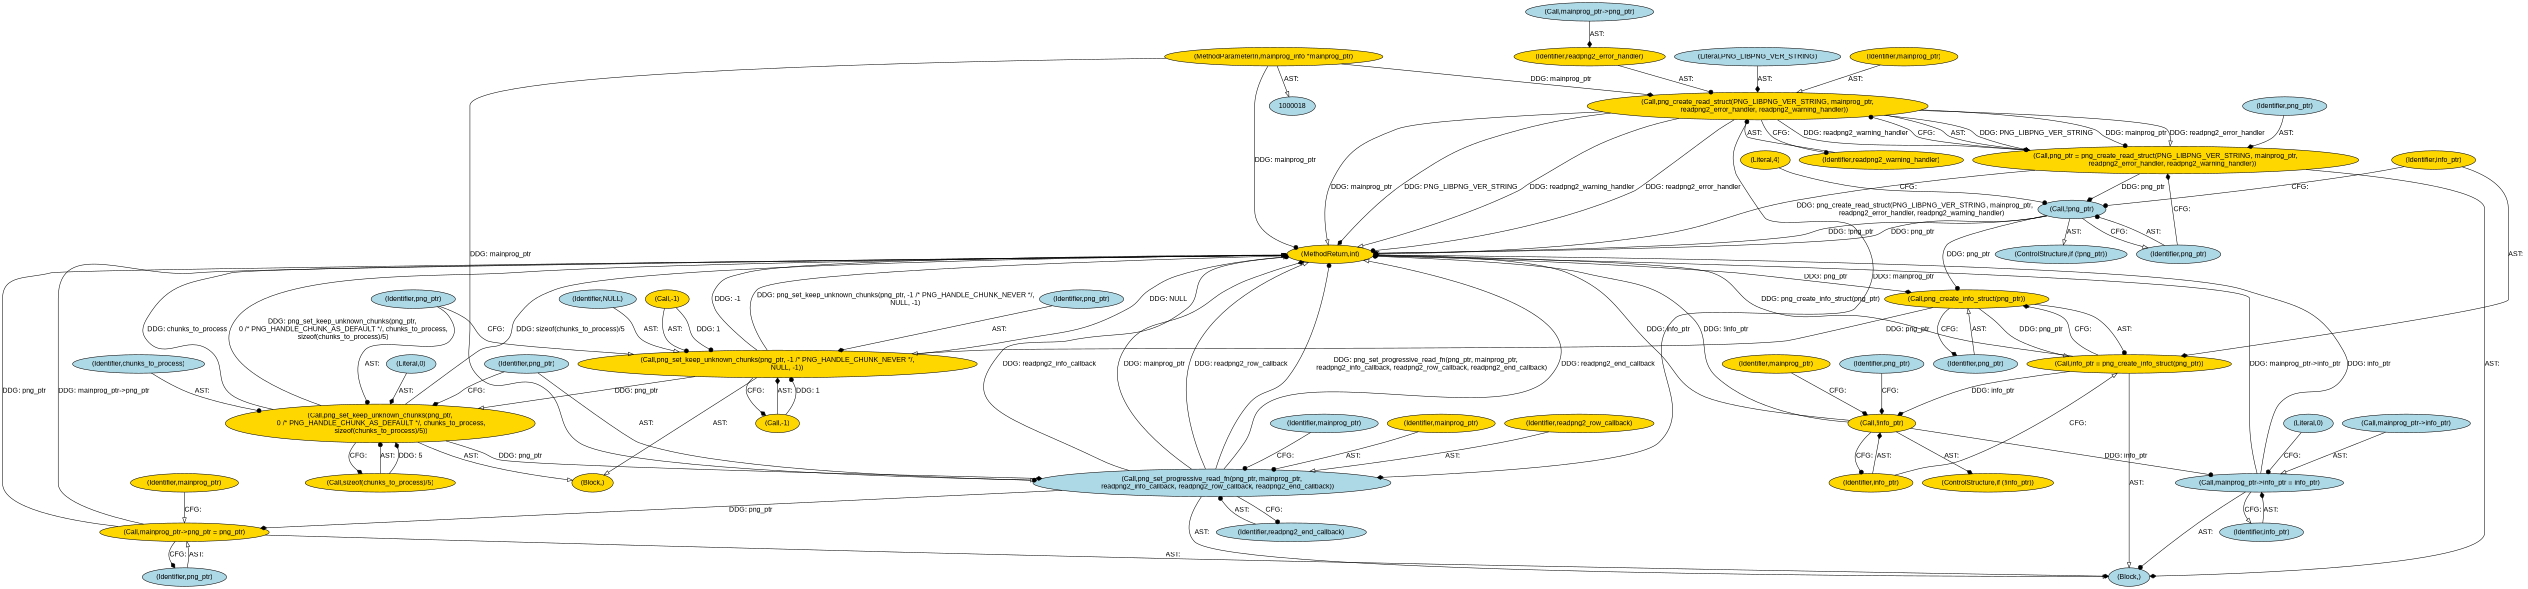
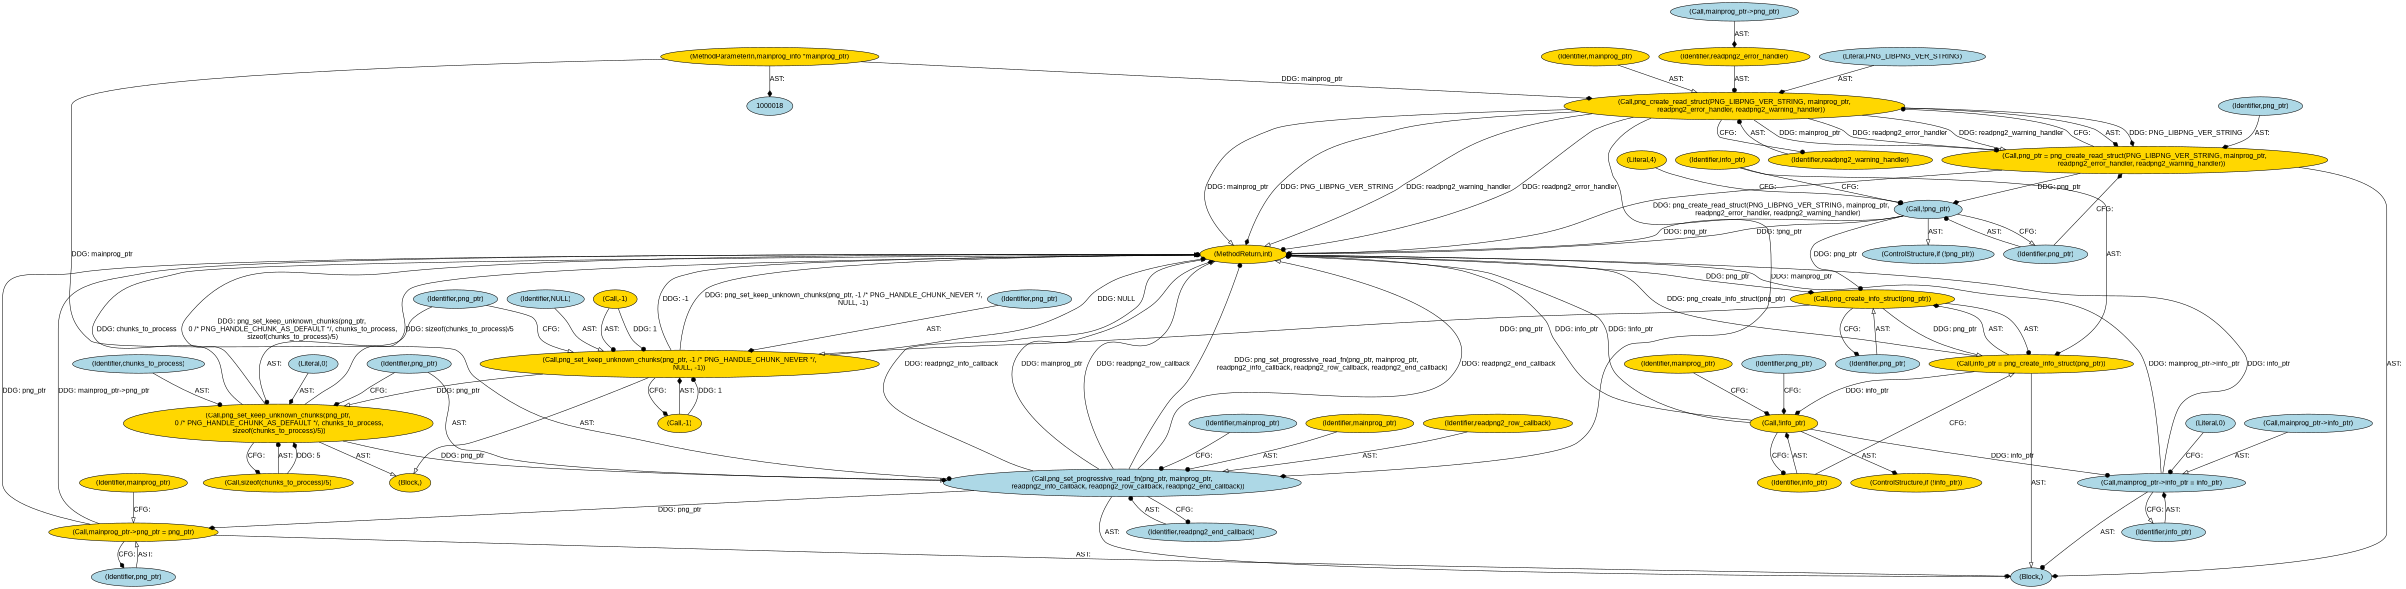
(1282, 79) -> (770, 78)
(1255, 165) -> none
(2084, 329) -> (1997, 329)
